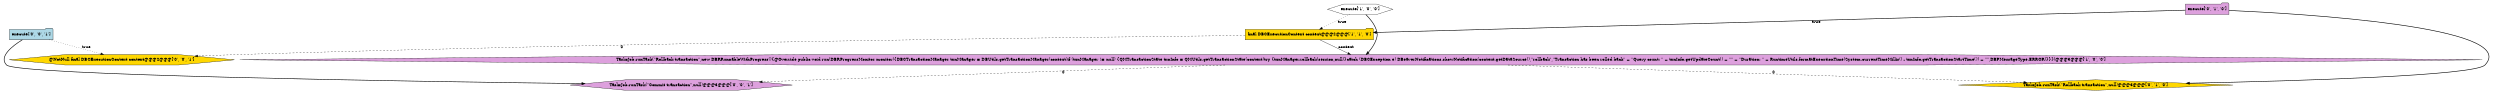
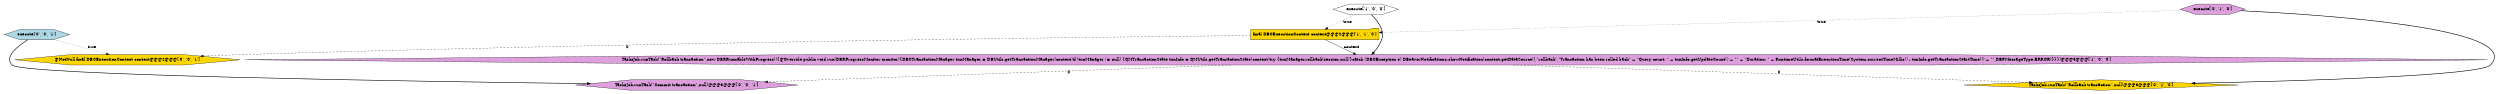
(2207, 9) -> (2213, 9)
(1781, 21) -> (1783, 21)
(31, 35) -> (37, 35)
